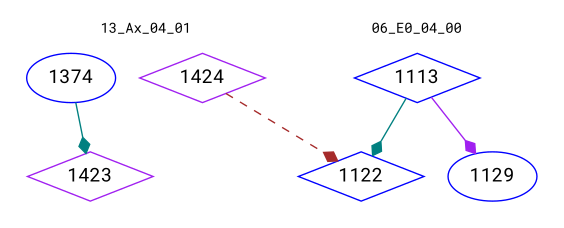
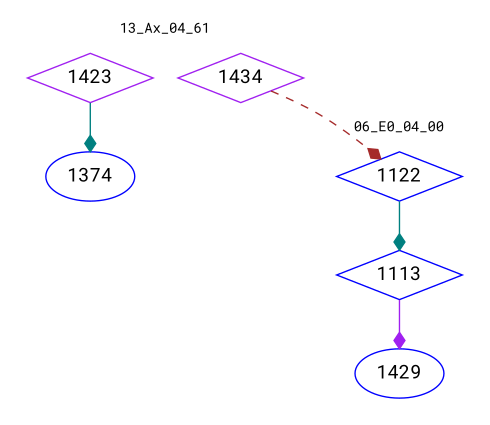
(146, 29) -> (166, 29)
(202, 78) -> (241, 78)
(79, 120) -> (90, 119)
(394, 120) -> (399, 218)
(492, 176) -> (399, 373)
